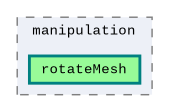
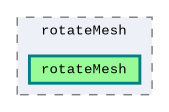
(85, 31) -> (85, 31)
